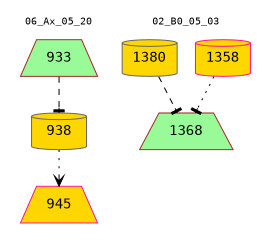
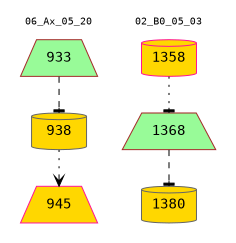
(167, 93) -> (169, 166)
